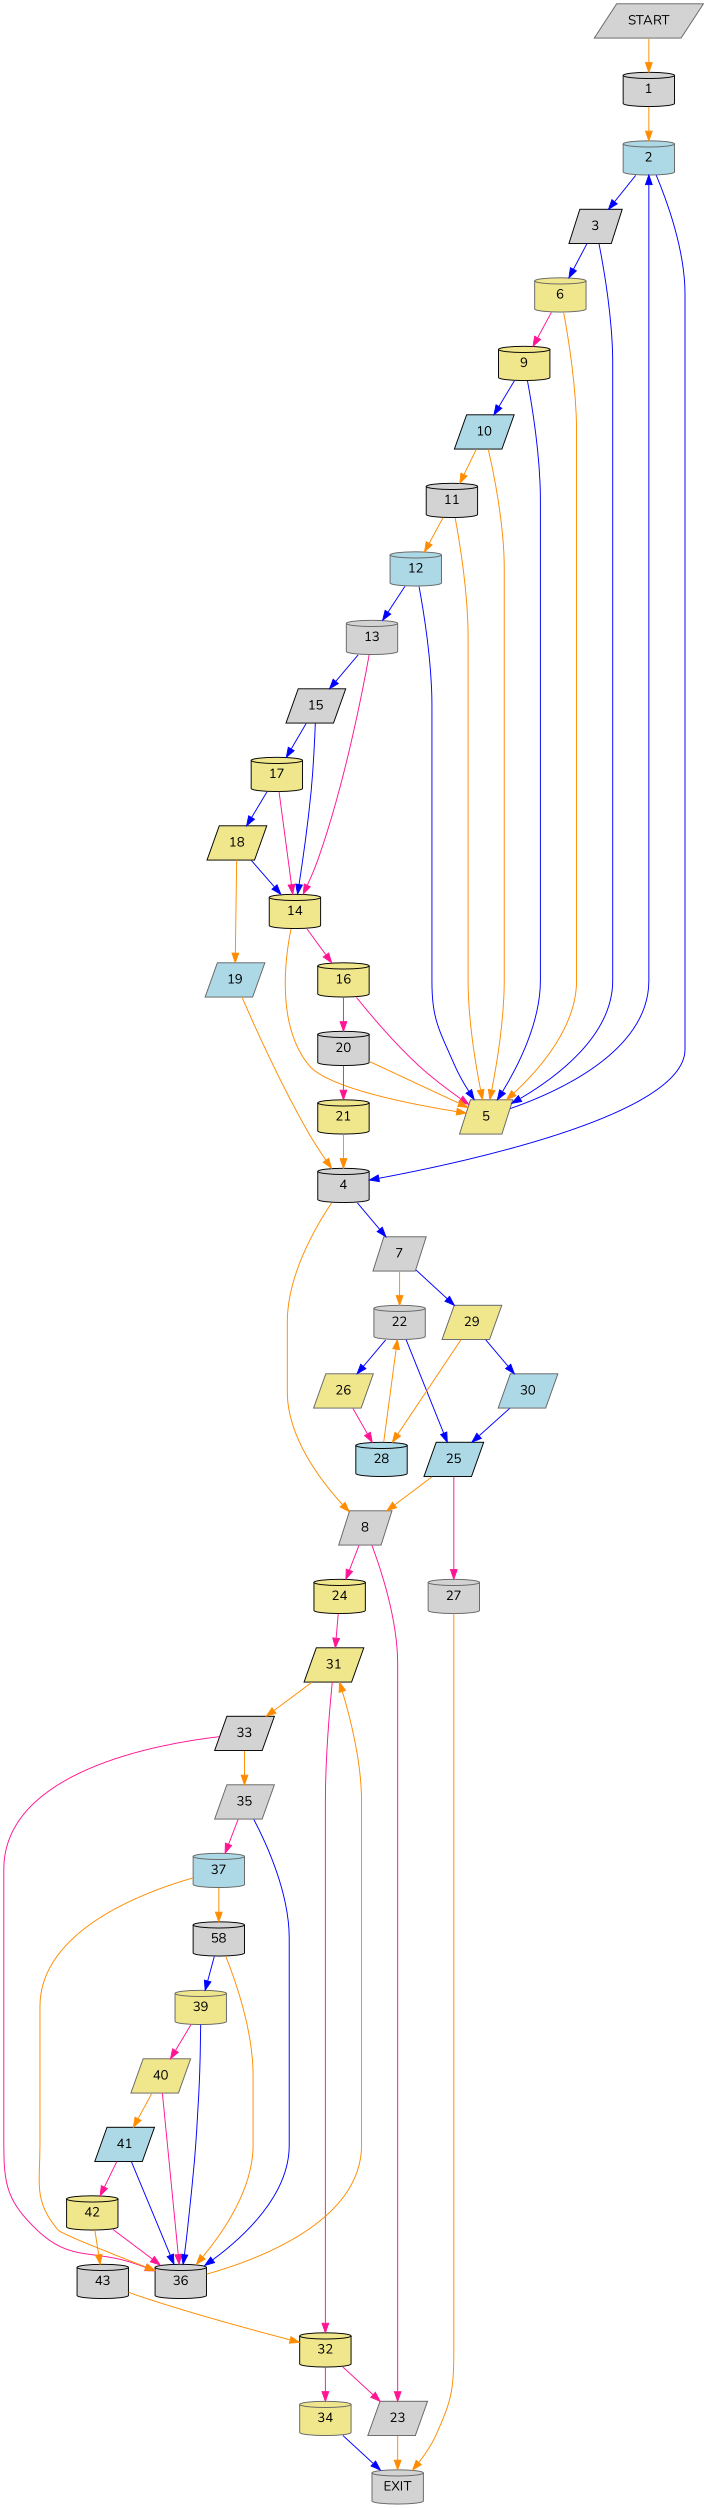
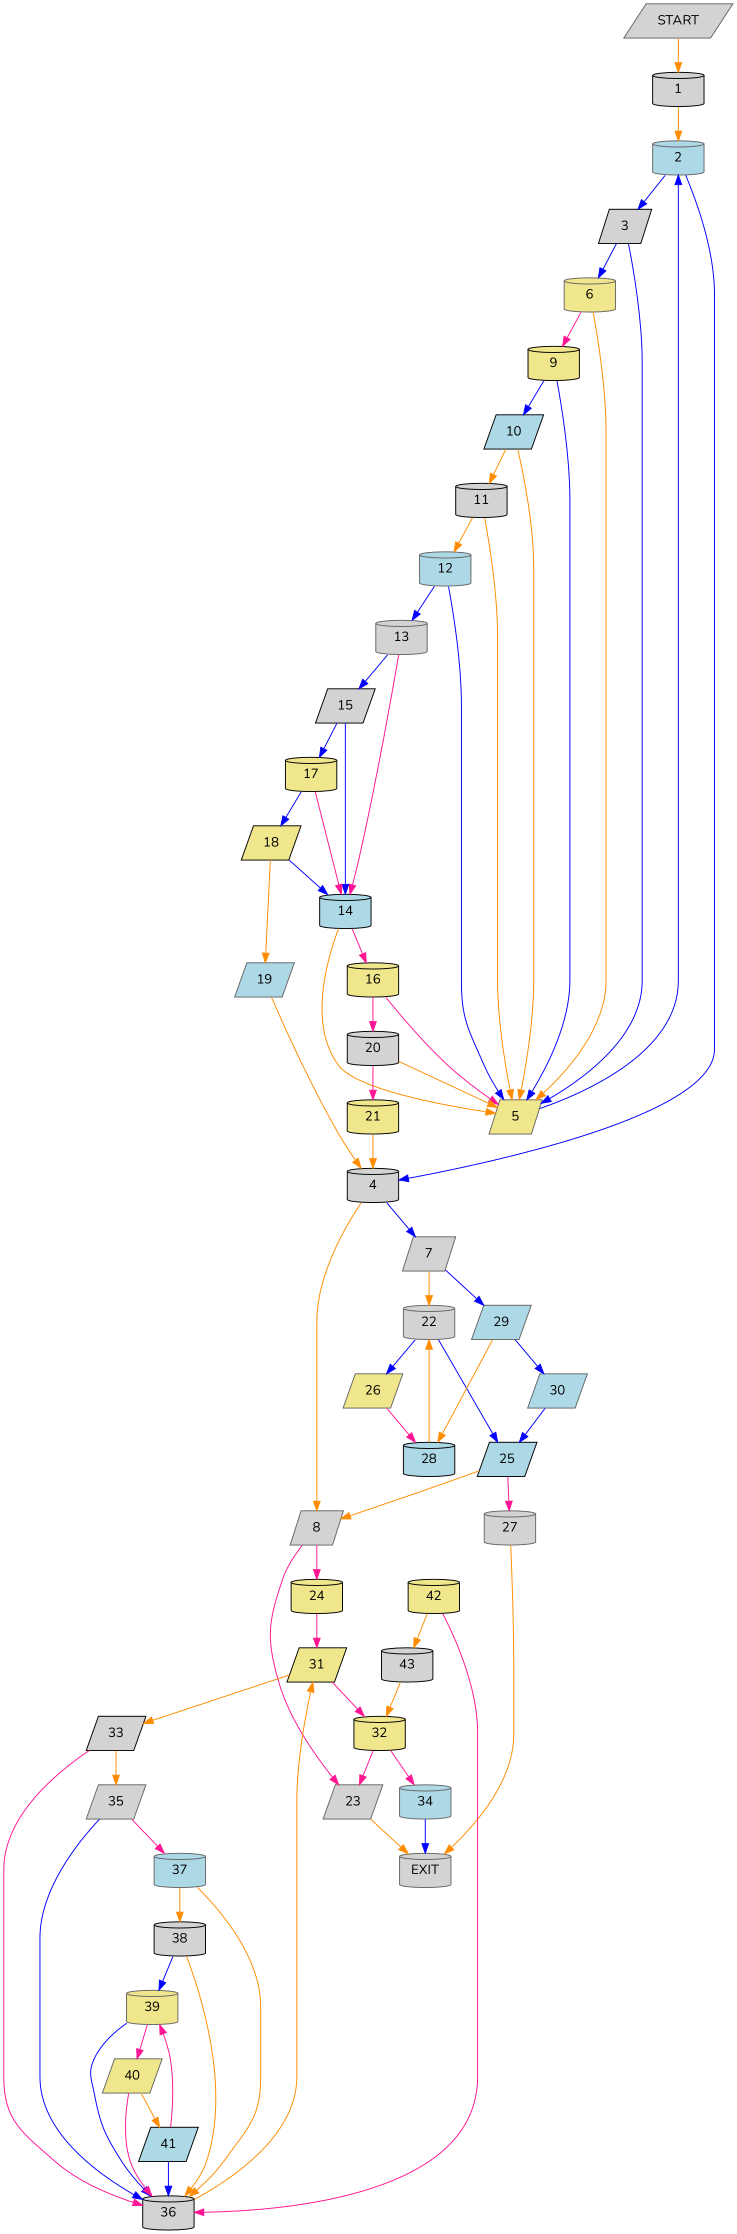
(295, 911) -> (345, 911)
(472, 1322) -> (501, 1322)
(219, 1939) -> (180, 1939)
(111, 2174) -> (172, 2080)
(325, 2418) -> (425, 1802)
